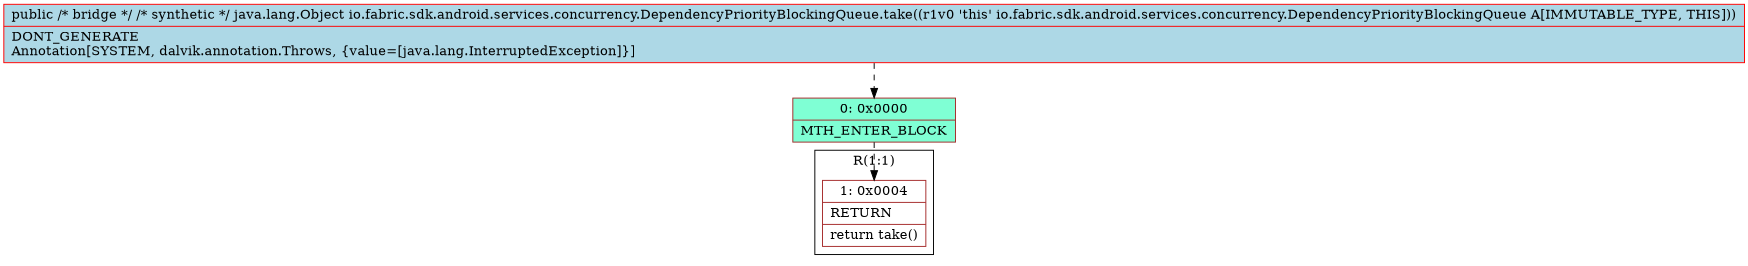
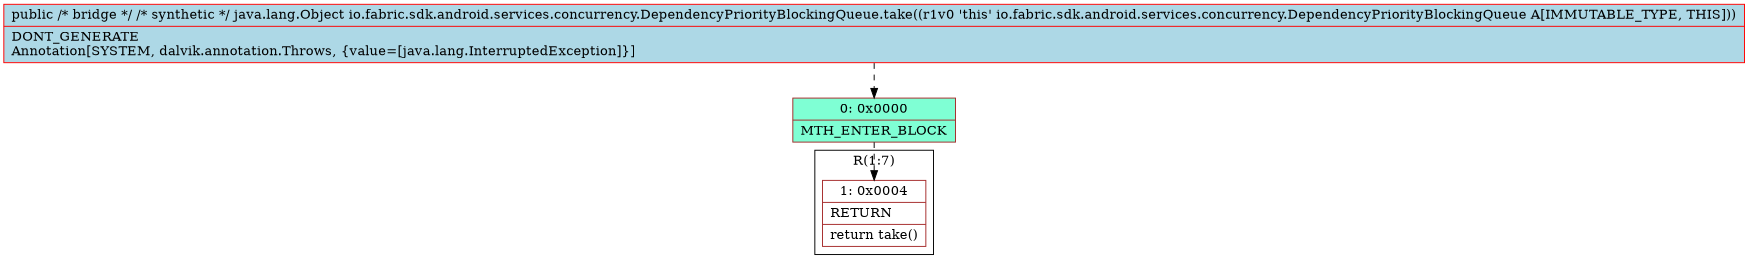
(874, 161) -> (874, 161)
